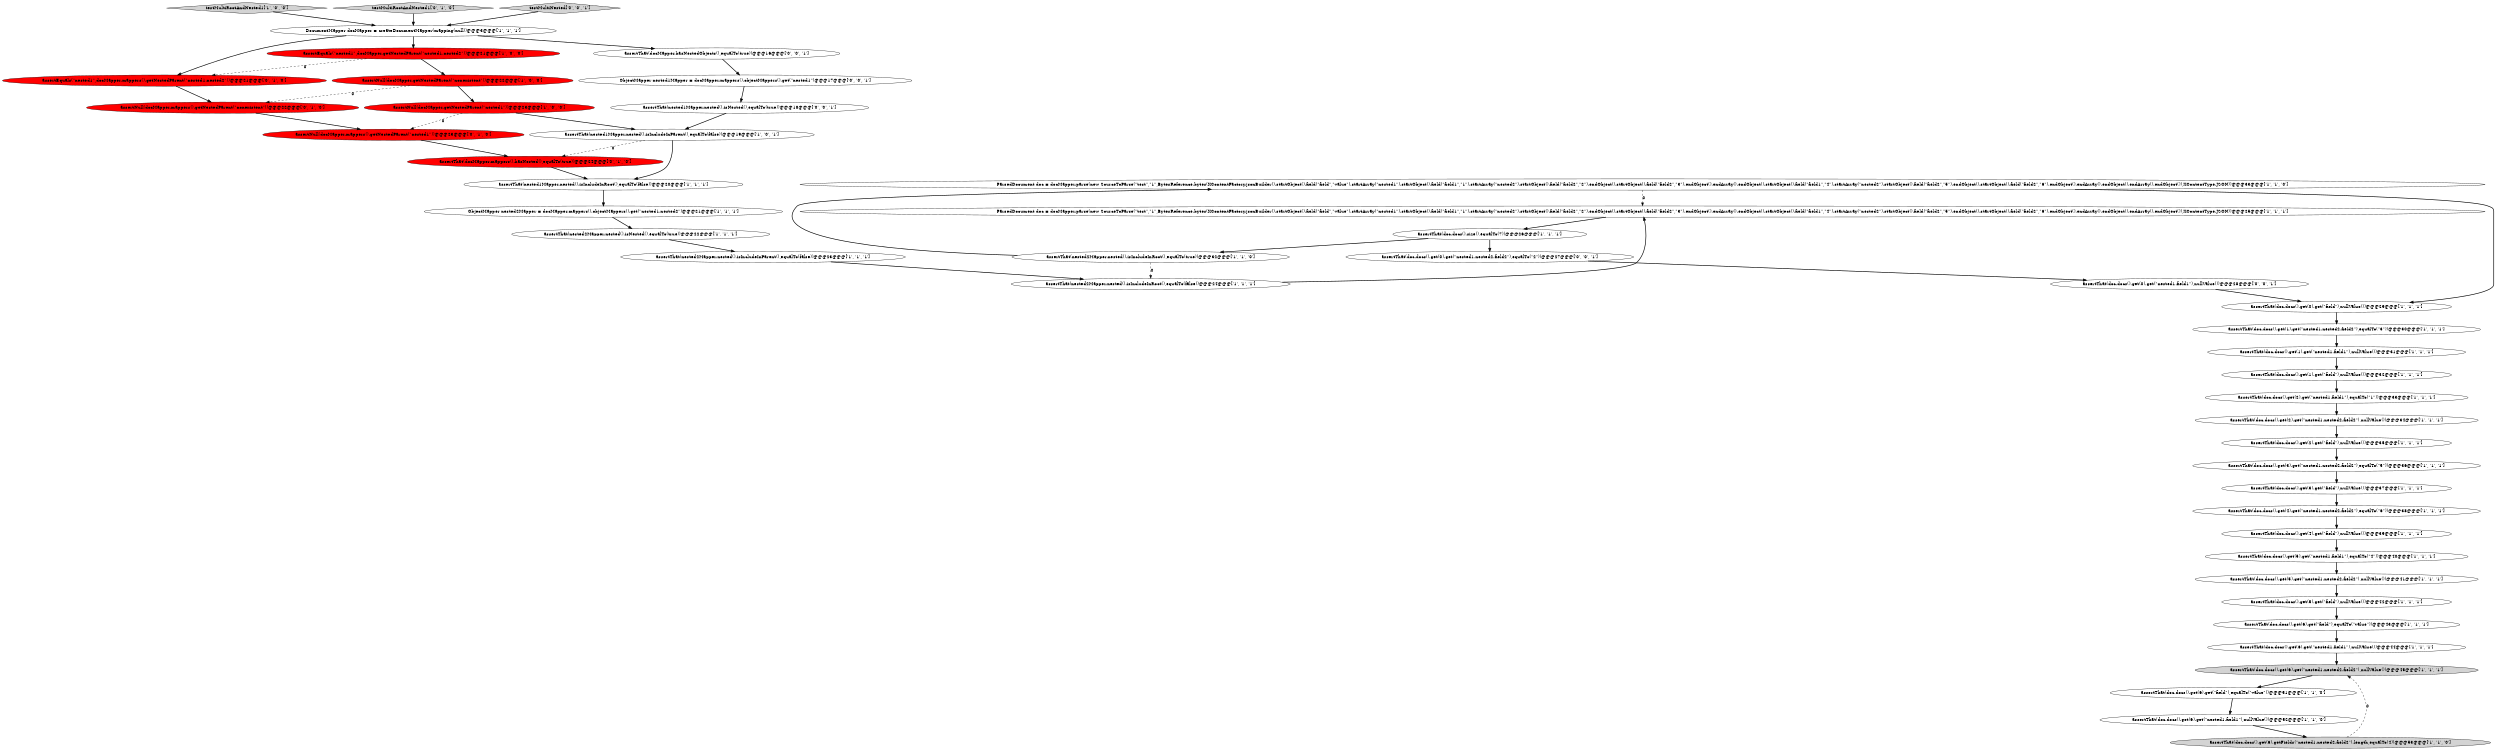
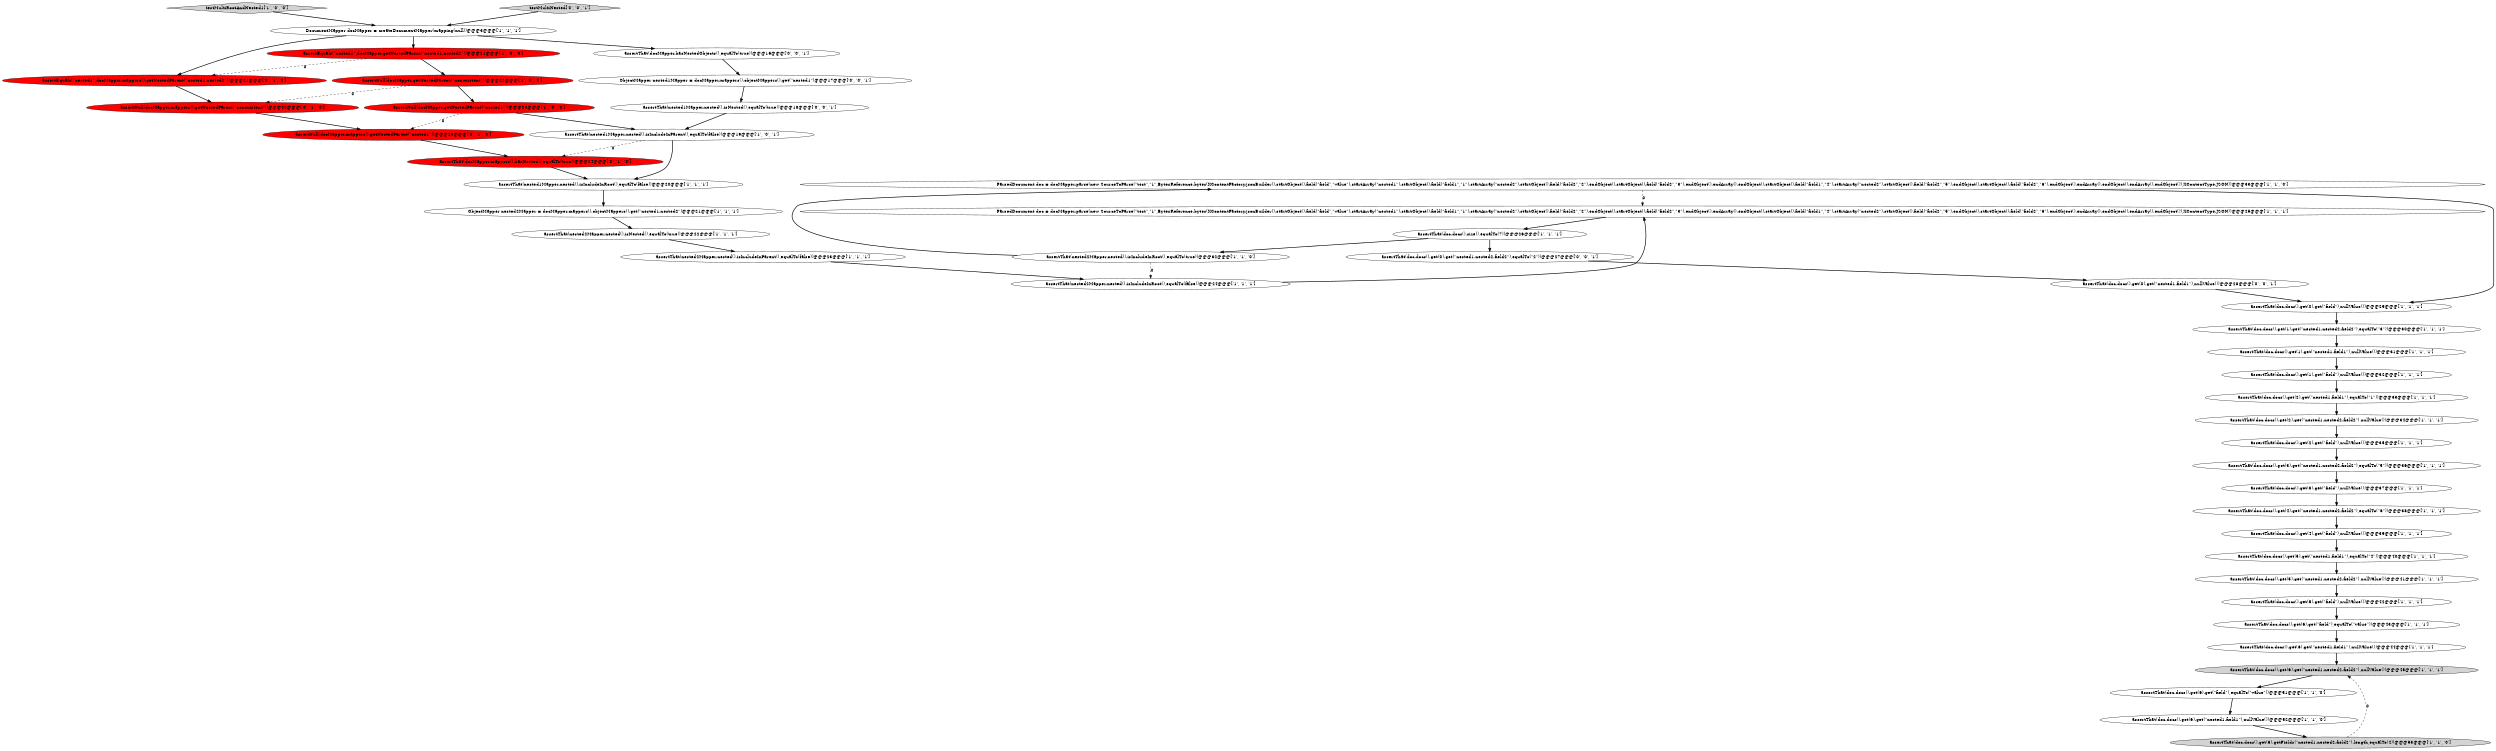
(413, 8) -> none
